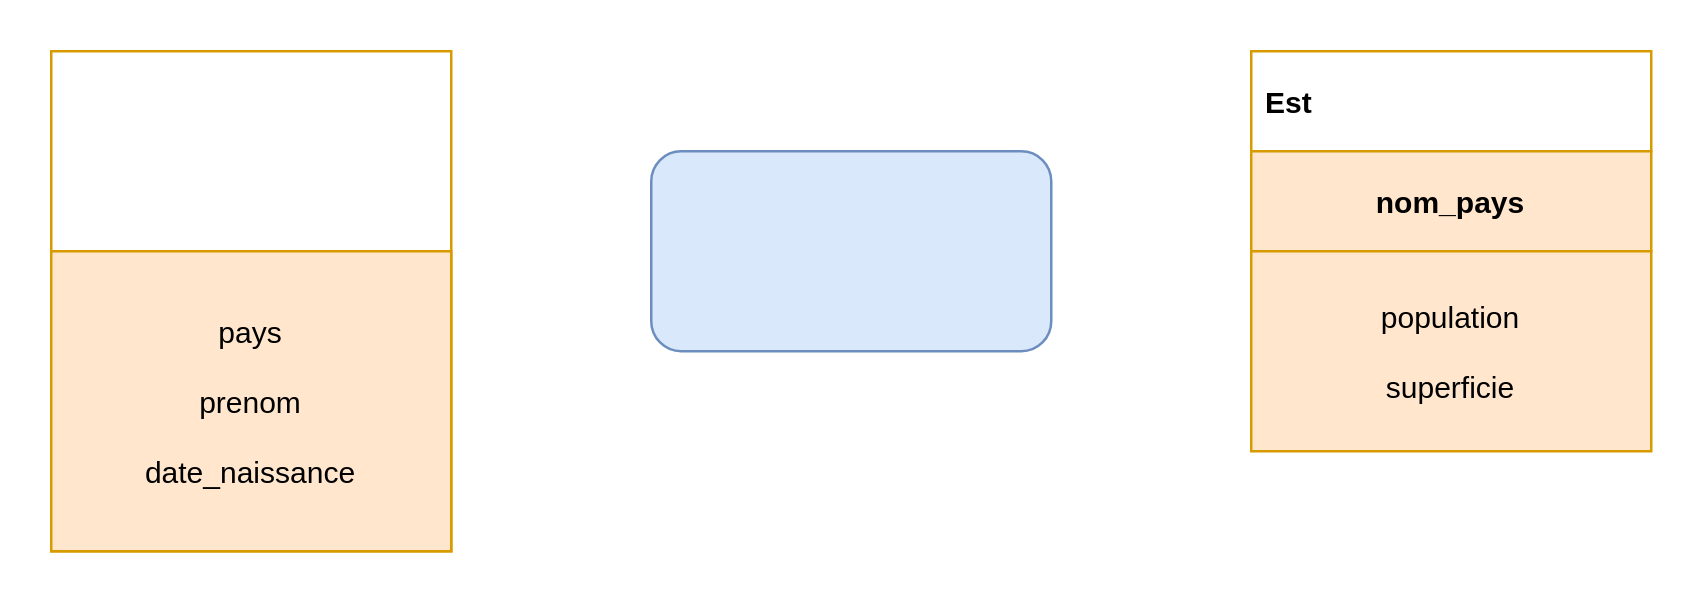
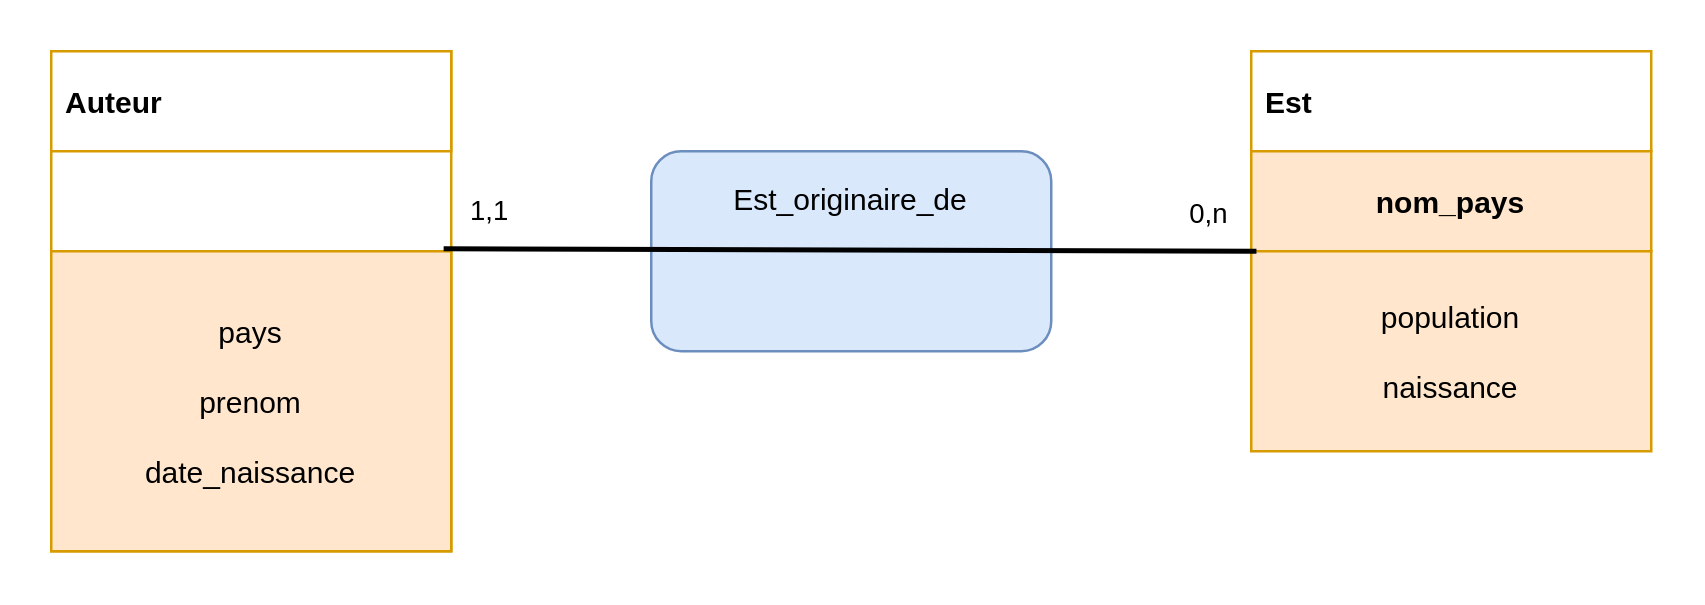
none -> (251, 101)
none -> (851, 201)
none -> (850, 250)
(1450, 318) -> (1450, 318)
